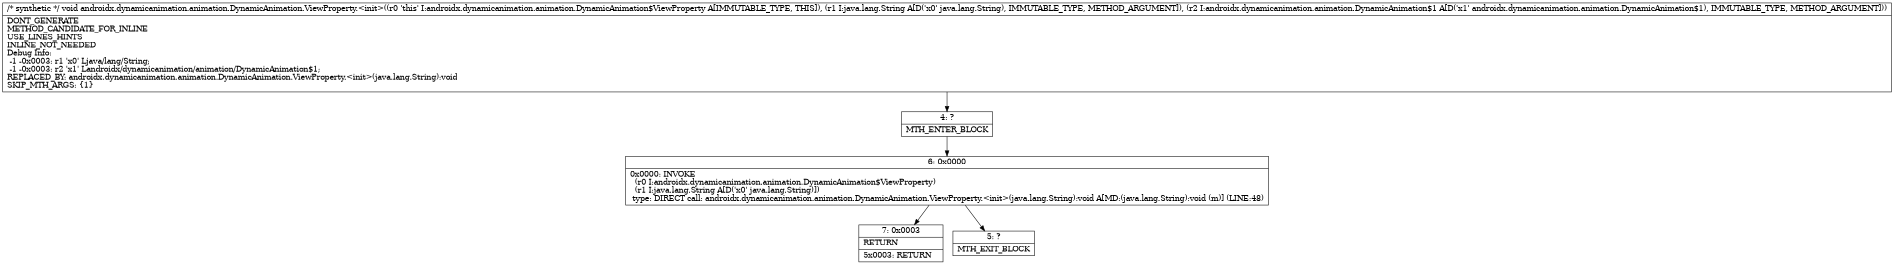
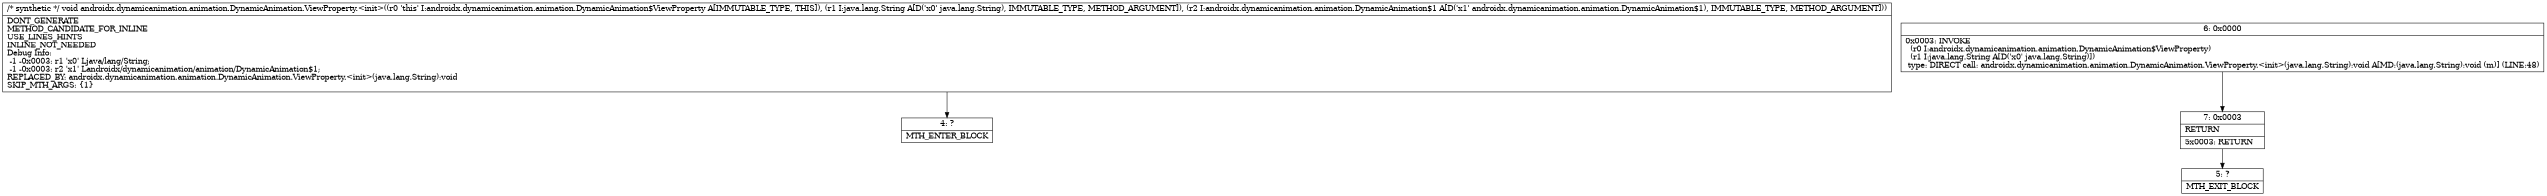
(947, 144) -> none
(665, 175) -> (1940, 41)
(973, 216) -> (2222, 156)
